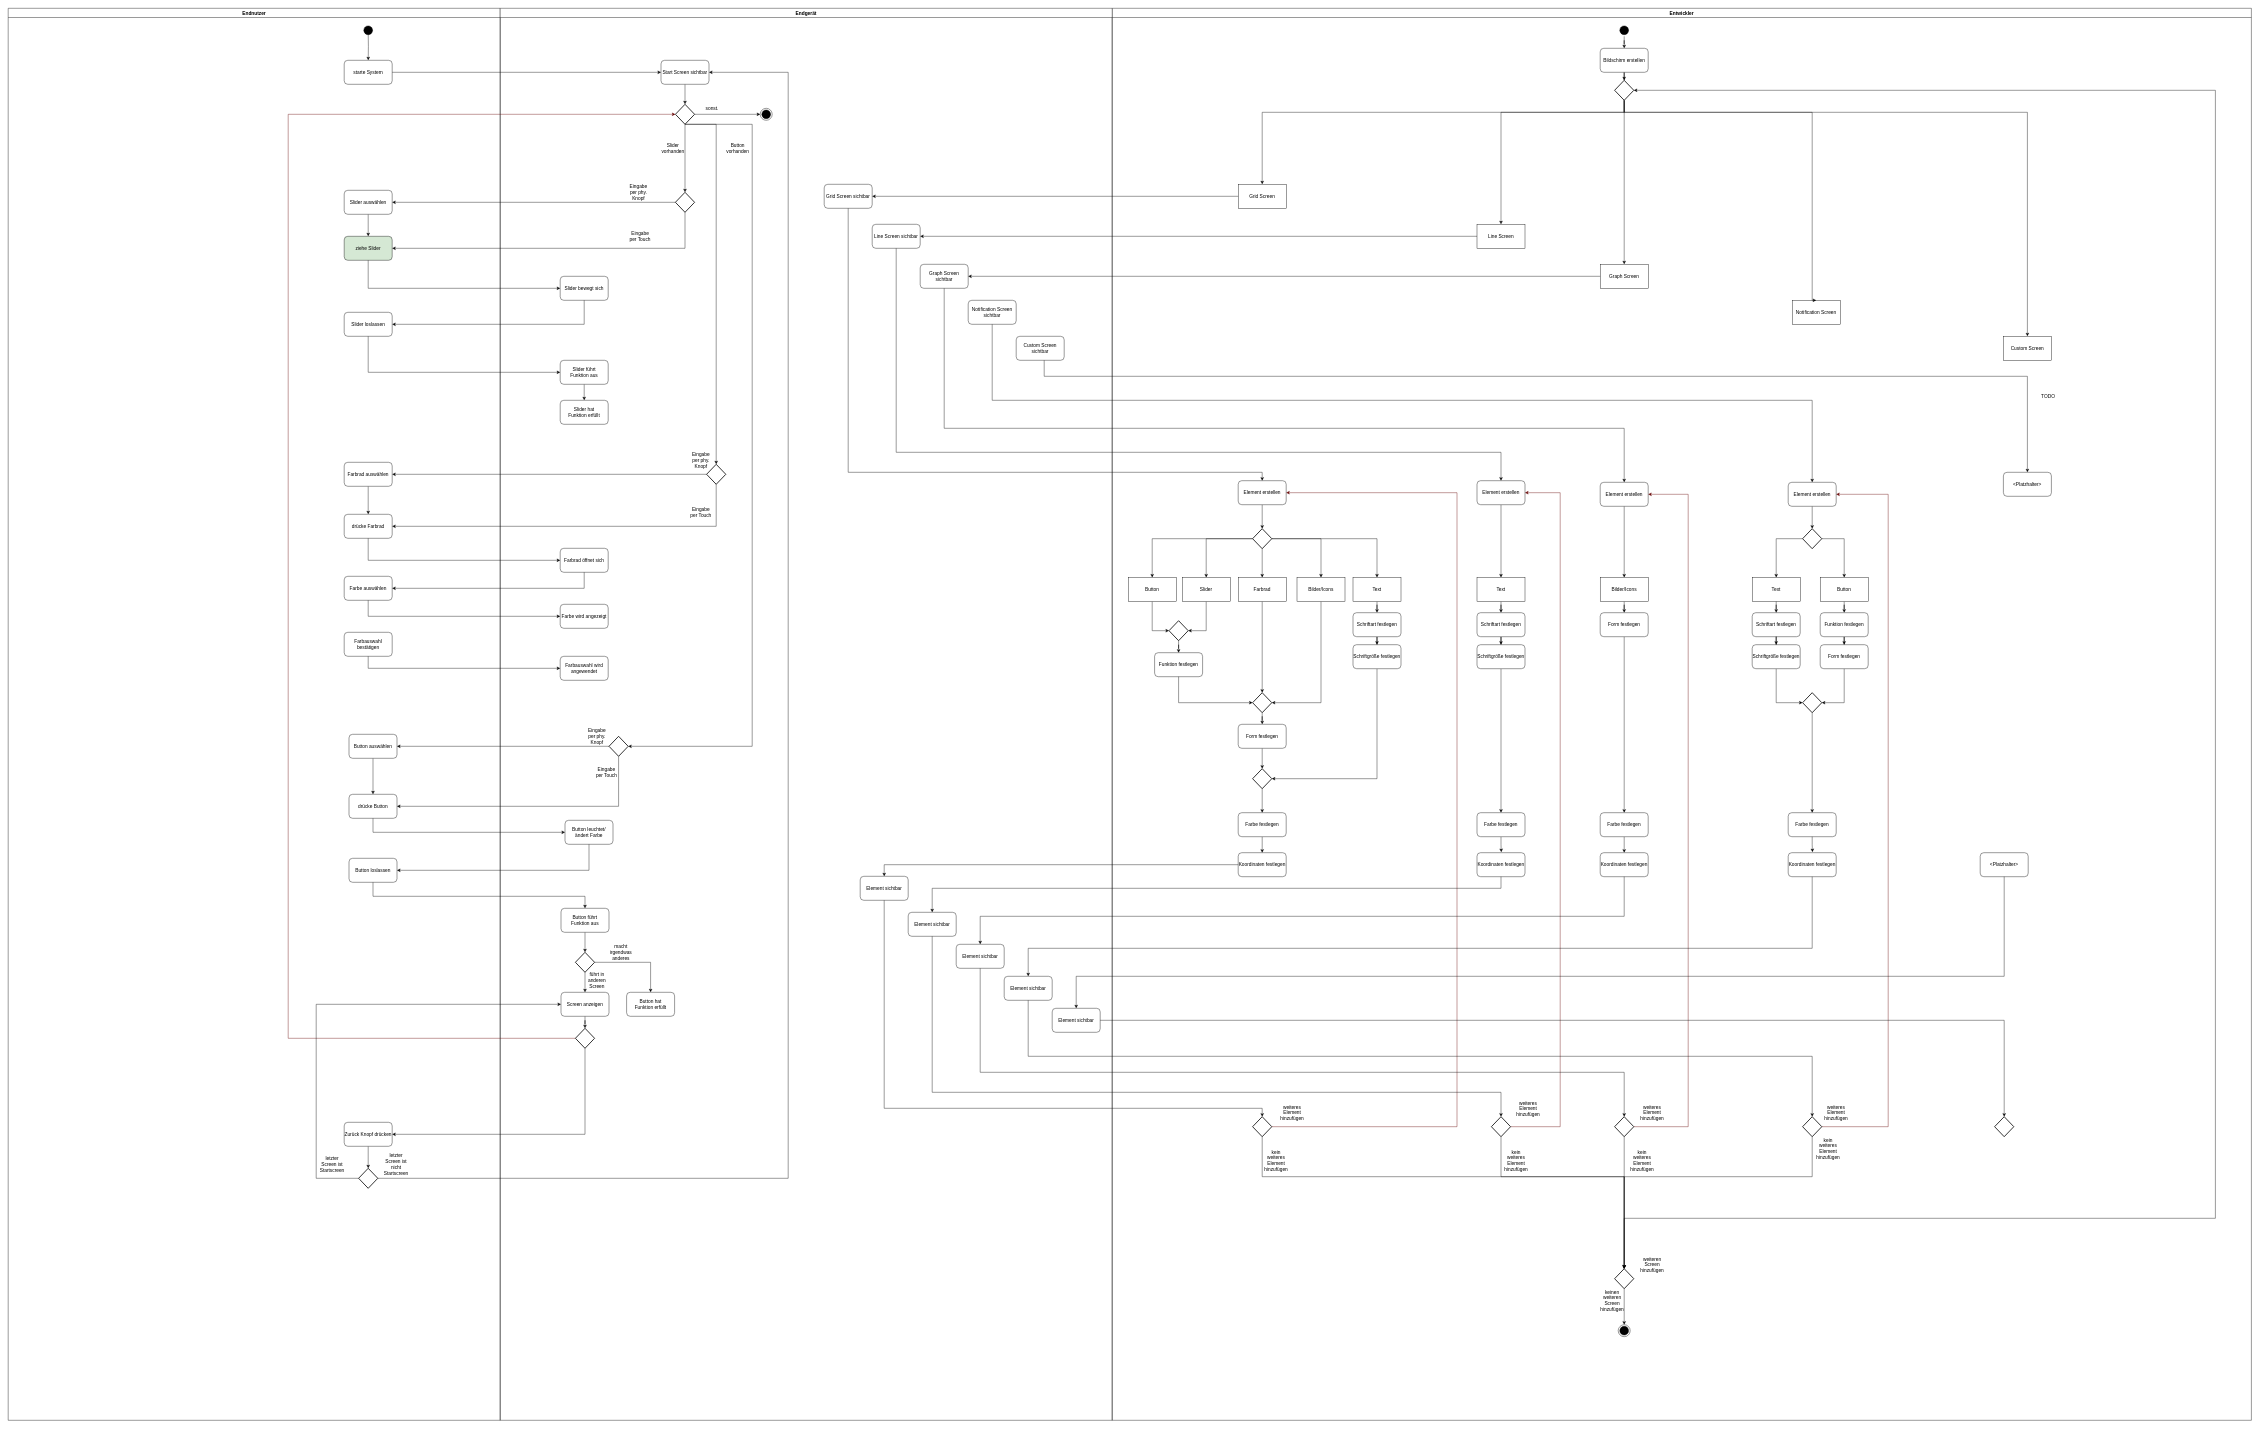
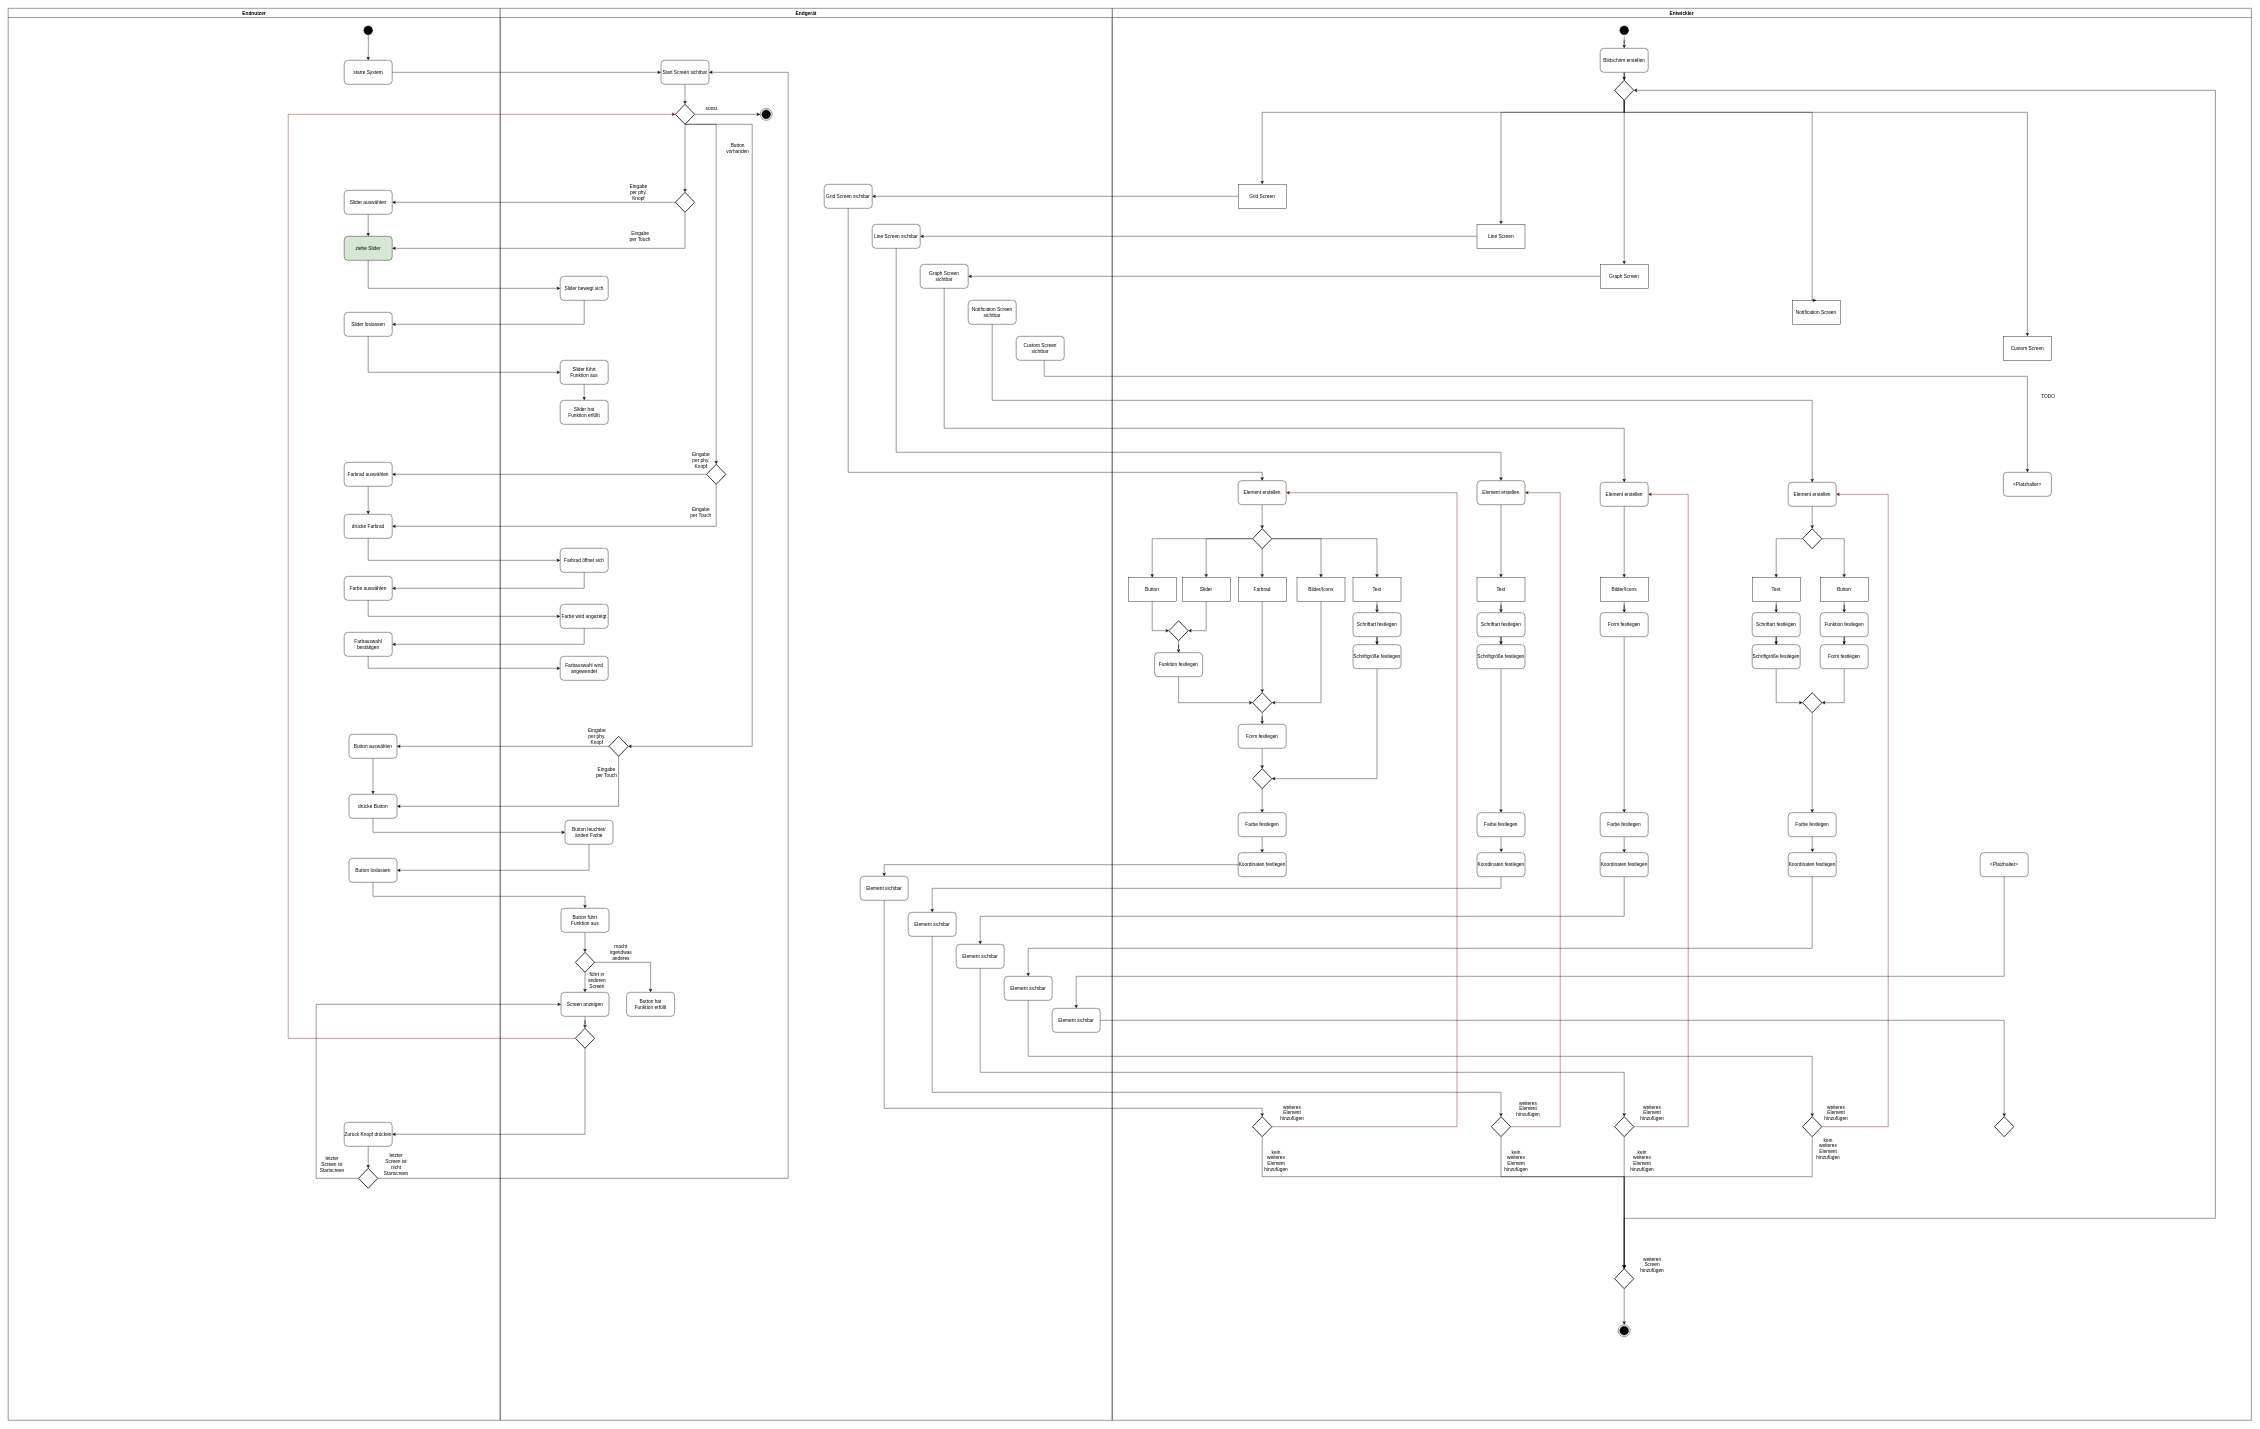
(673, 148) -> none
none -> (396, 644)
(1612, 1301) -> none
